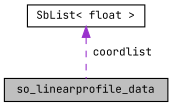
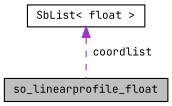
(86, 90) -> (86, 90)
